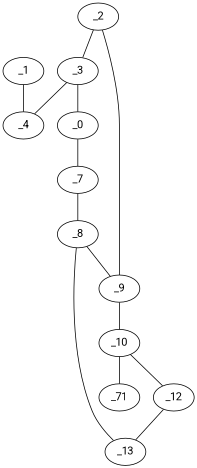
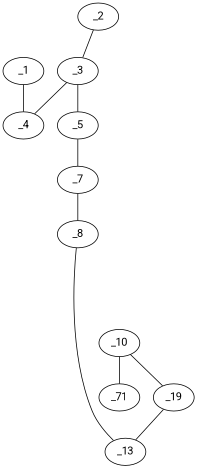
(78, 125) -> (78, 125)
(119, 289) -> none
(174, 397) -> (174, 397)
